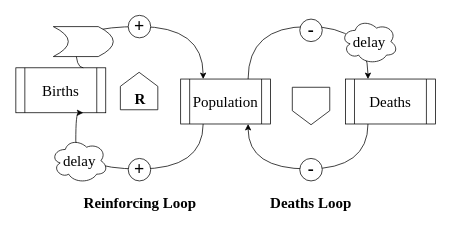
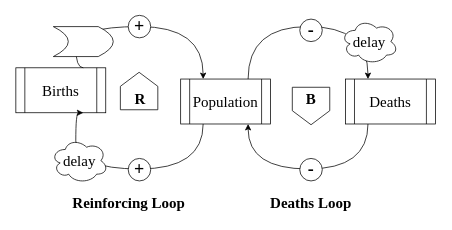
none -> (311, 99)
(140, 203) -> (128, 203)
